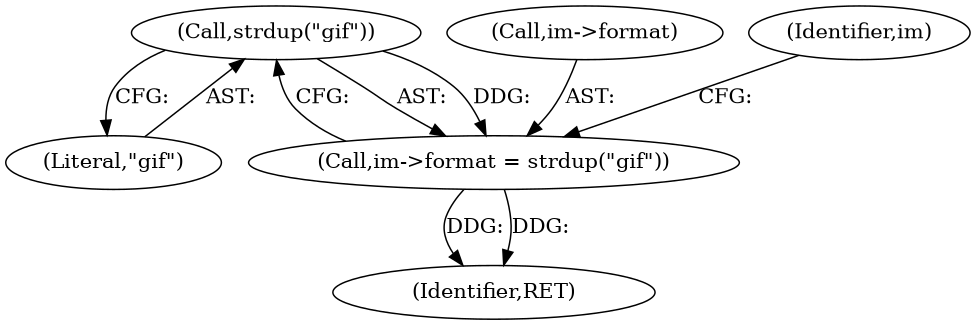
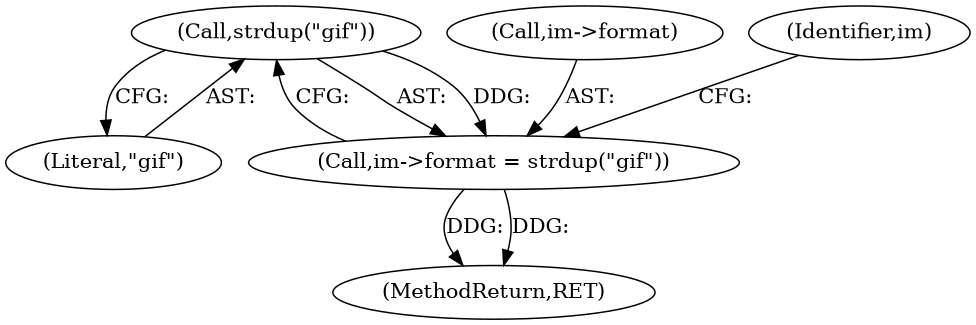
(494, 292) -> (494, 292)
